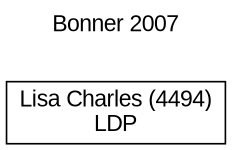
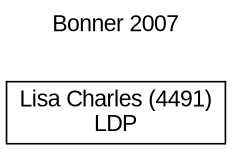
(116, 113) -> (116, 113)
